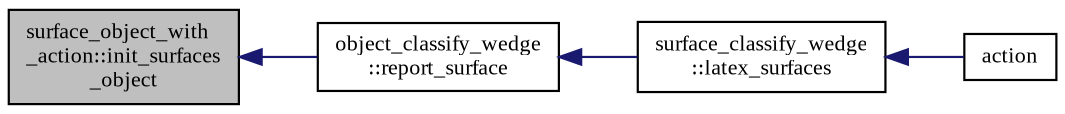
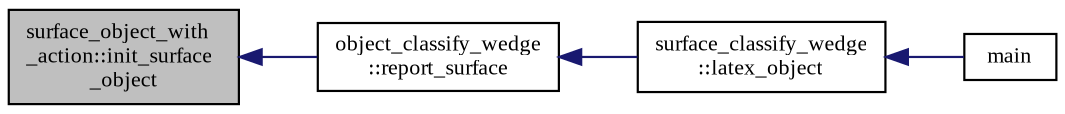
(124, 57) -> (124, 57)
(762, 57) -> (762, 57)
(1010, 57) -> (1010, 57)
